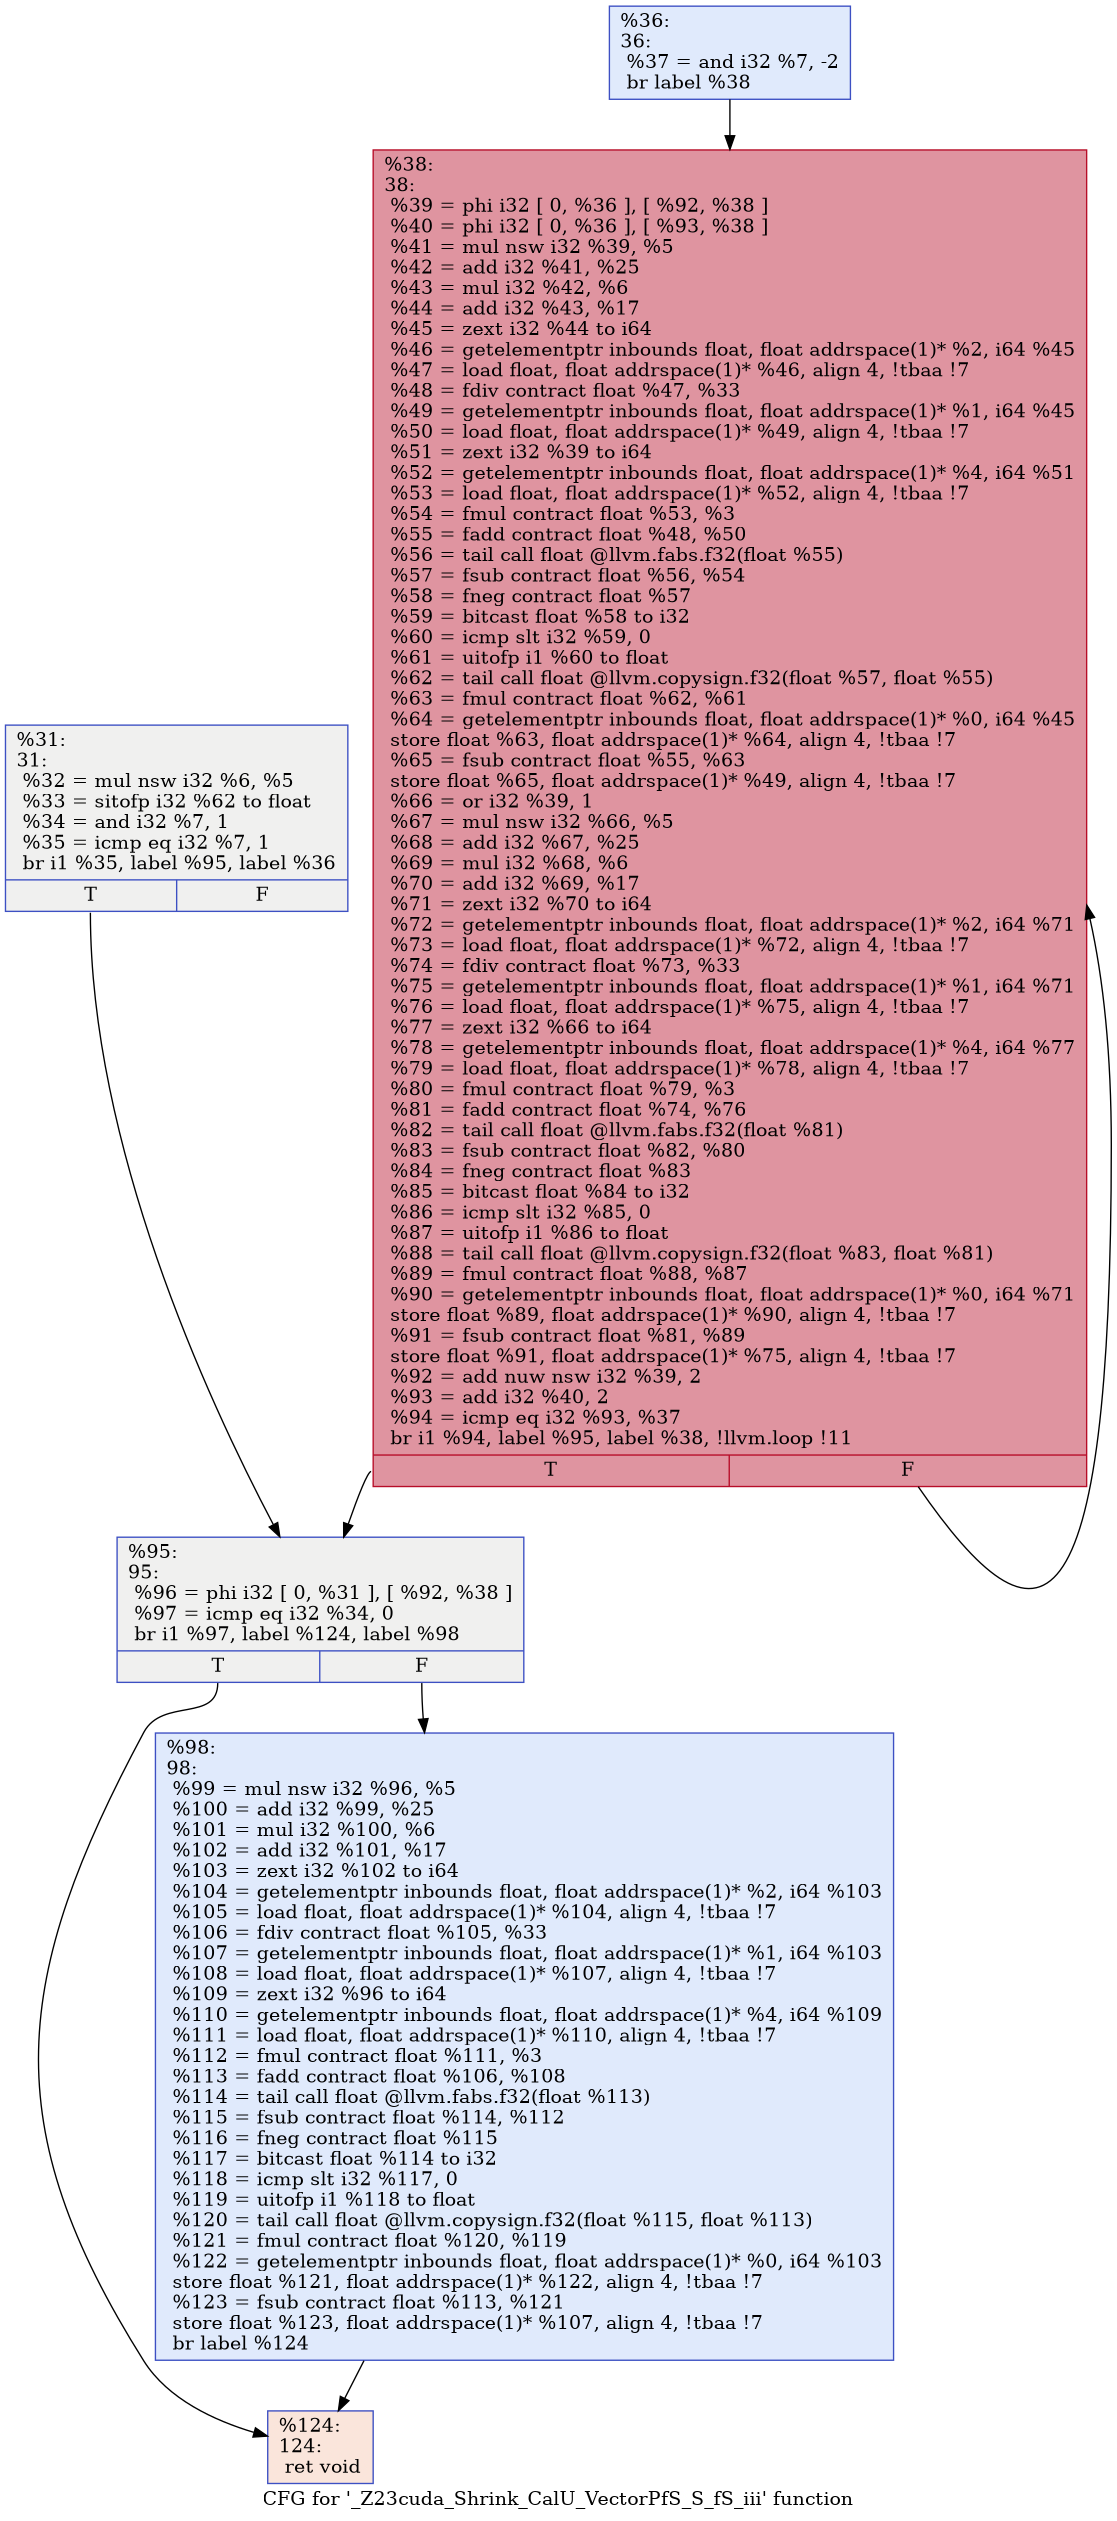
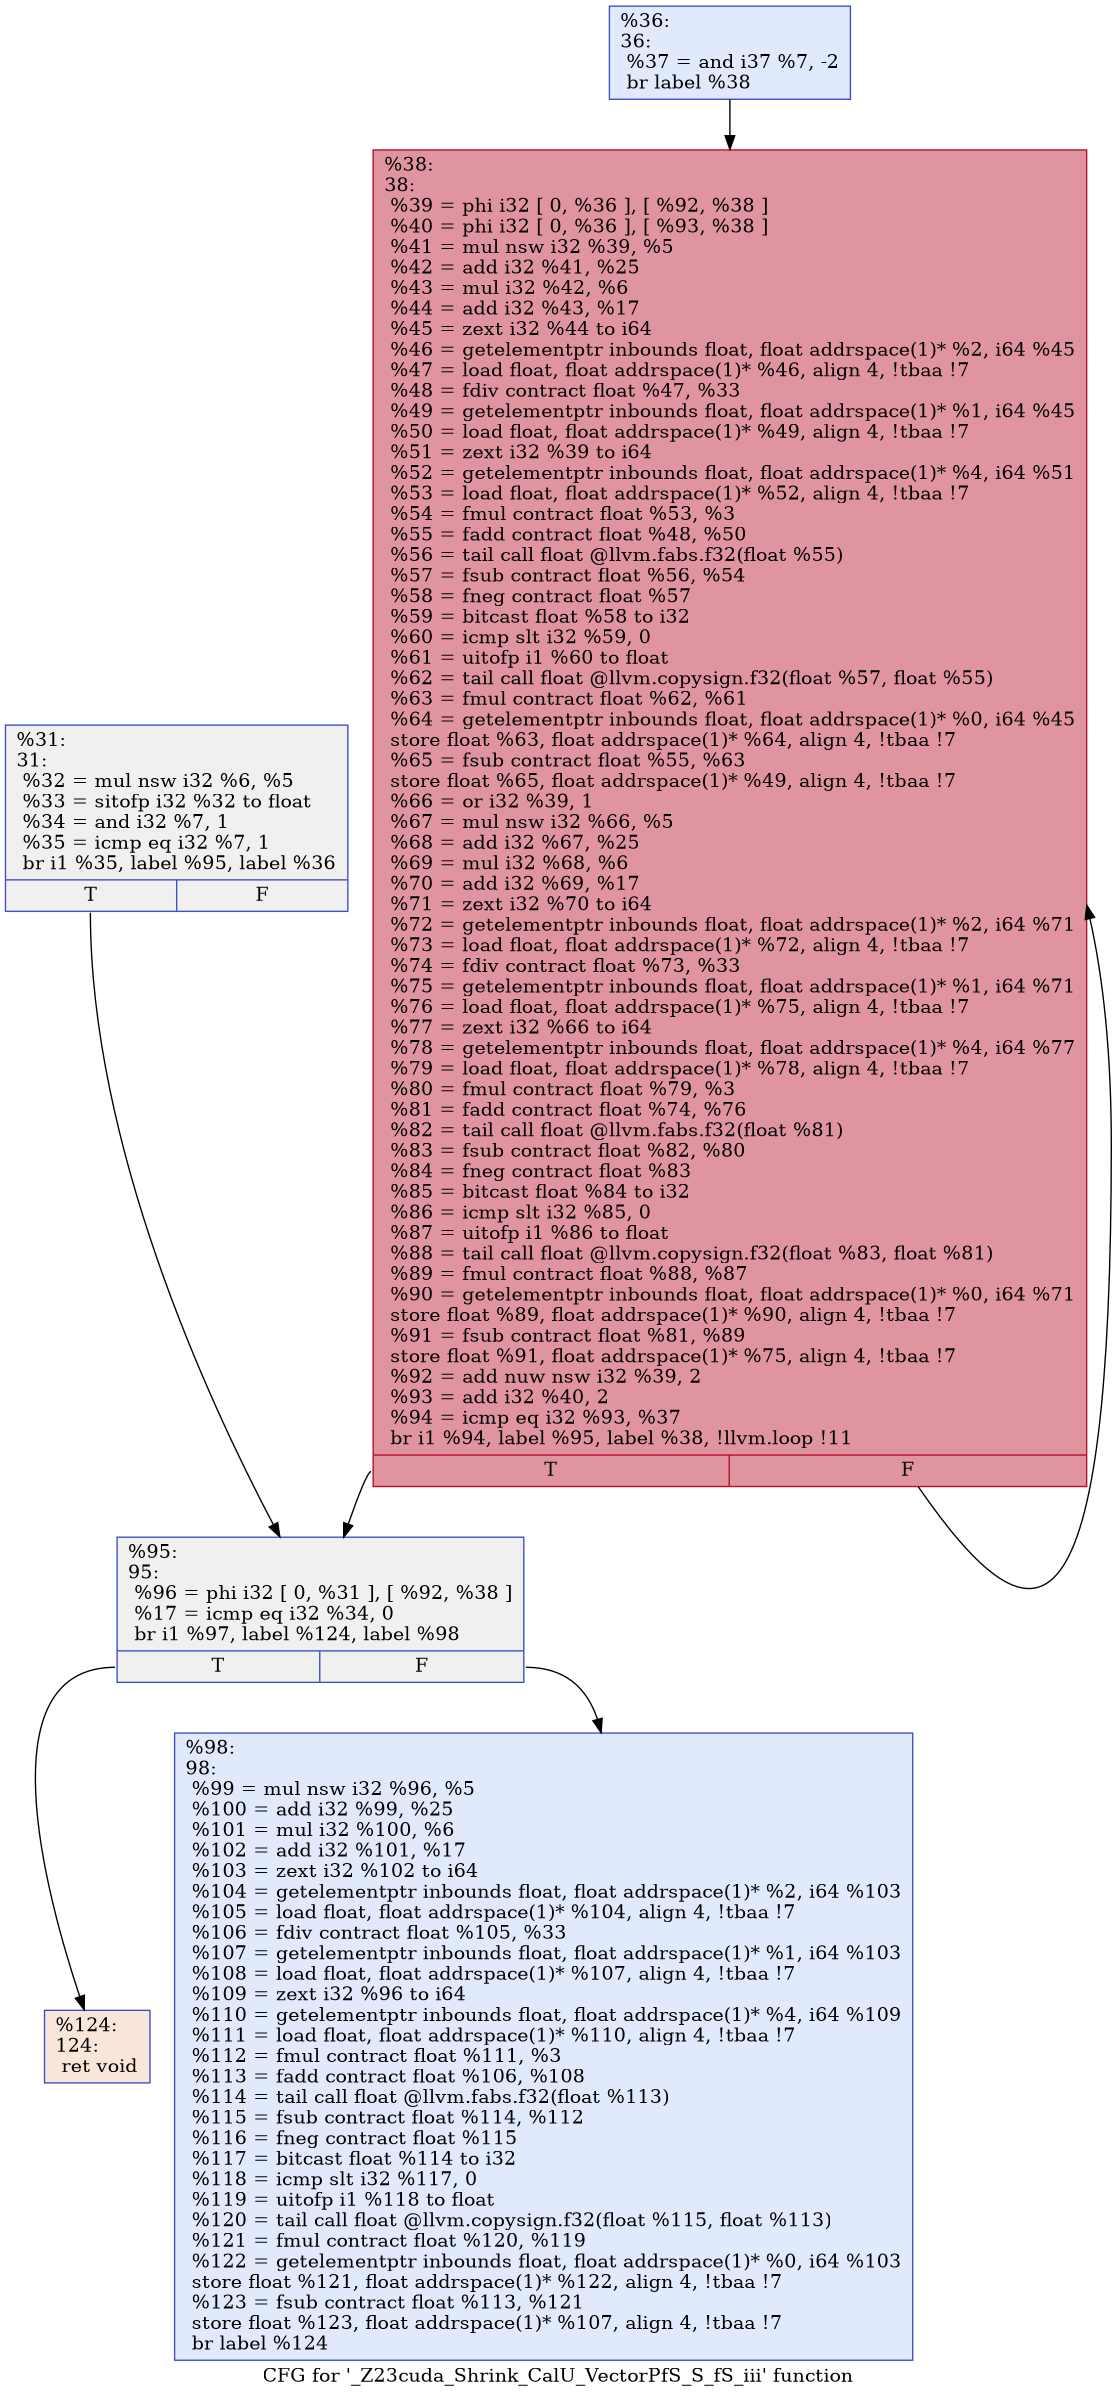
(730, 62) -> (730, 62)
(164, 802) -> (164, 802)
(262, 1614) -> (262, 1614)
(354, 2380) -> none
